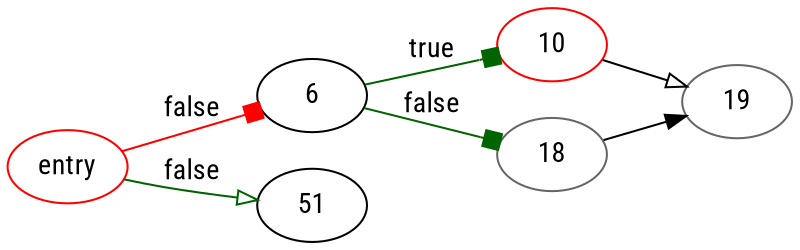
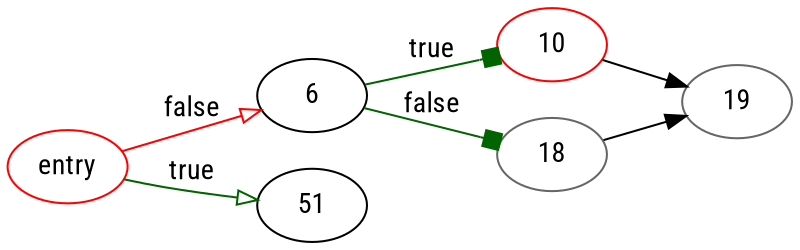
(635, 70) -> (635, 70)
(182, 134) -> (182, 134)
(192, 172) -> (192, 172)
